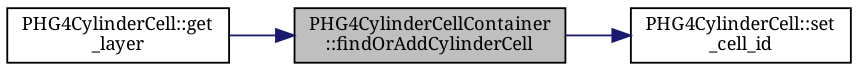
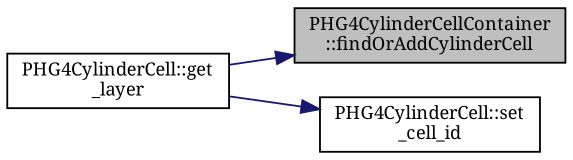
(589, 35) -> (265, 102)
